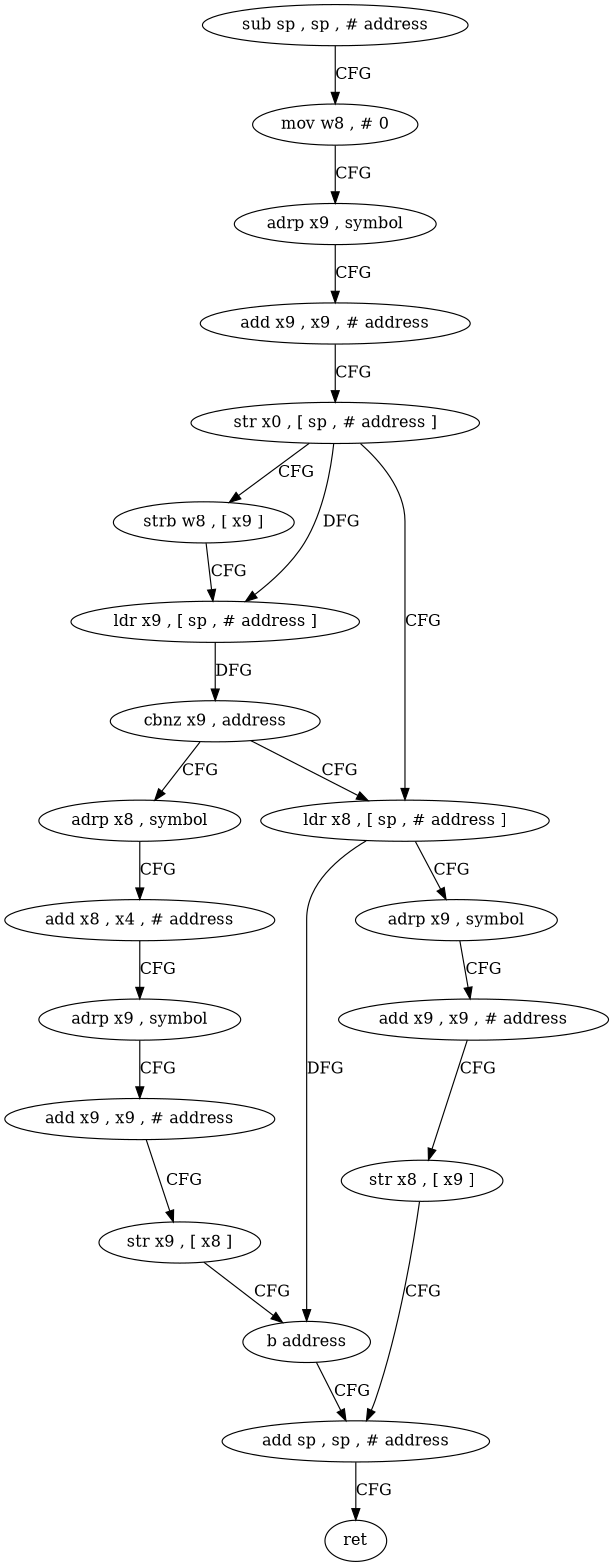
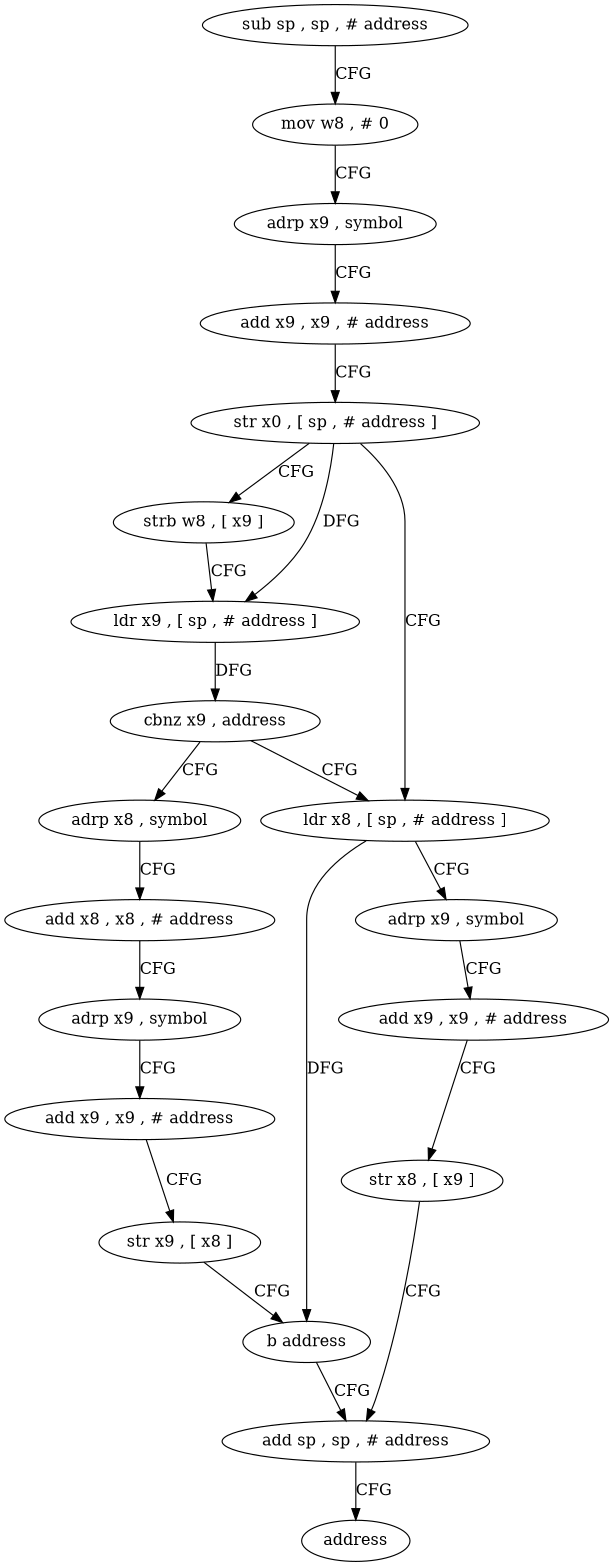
(140, 920) -> (140, 920)
(356, 1541) -> (356, 1541)
